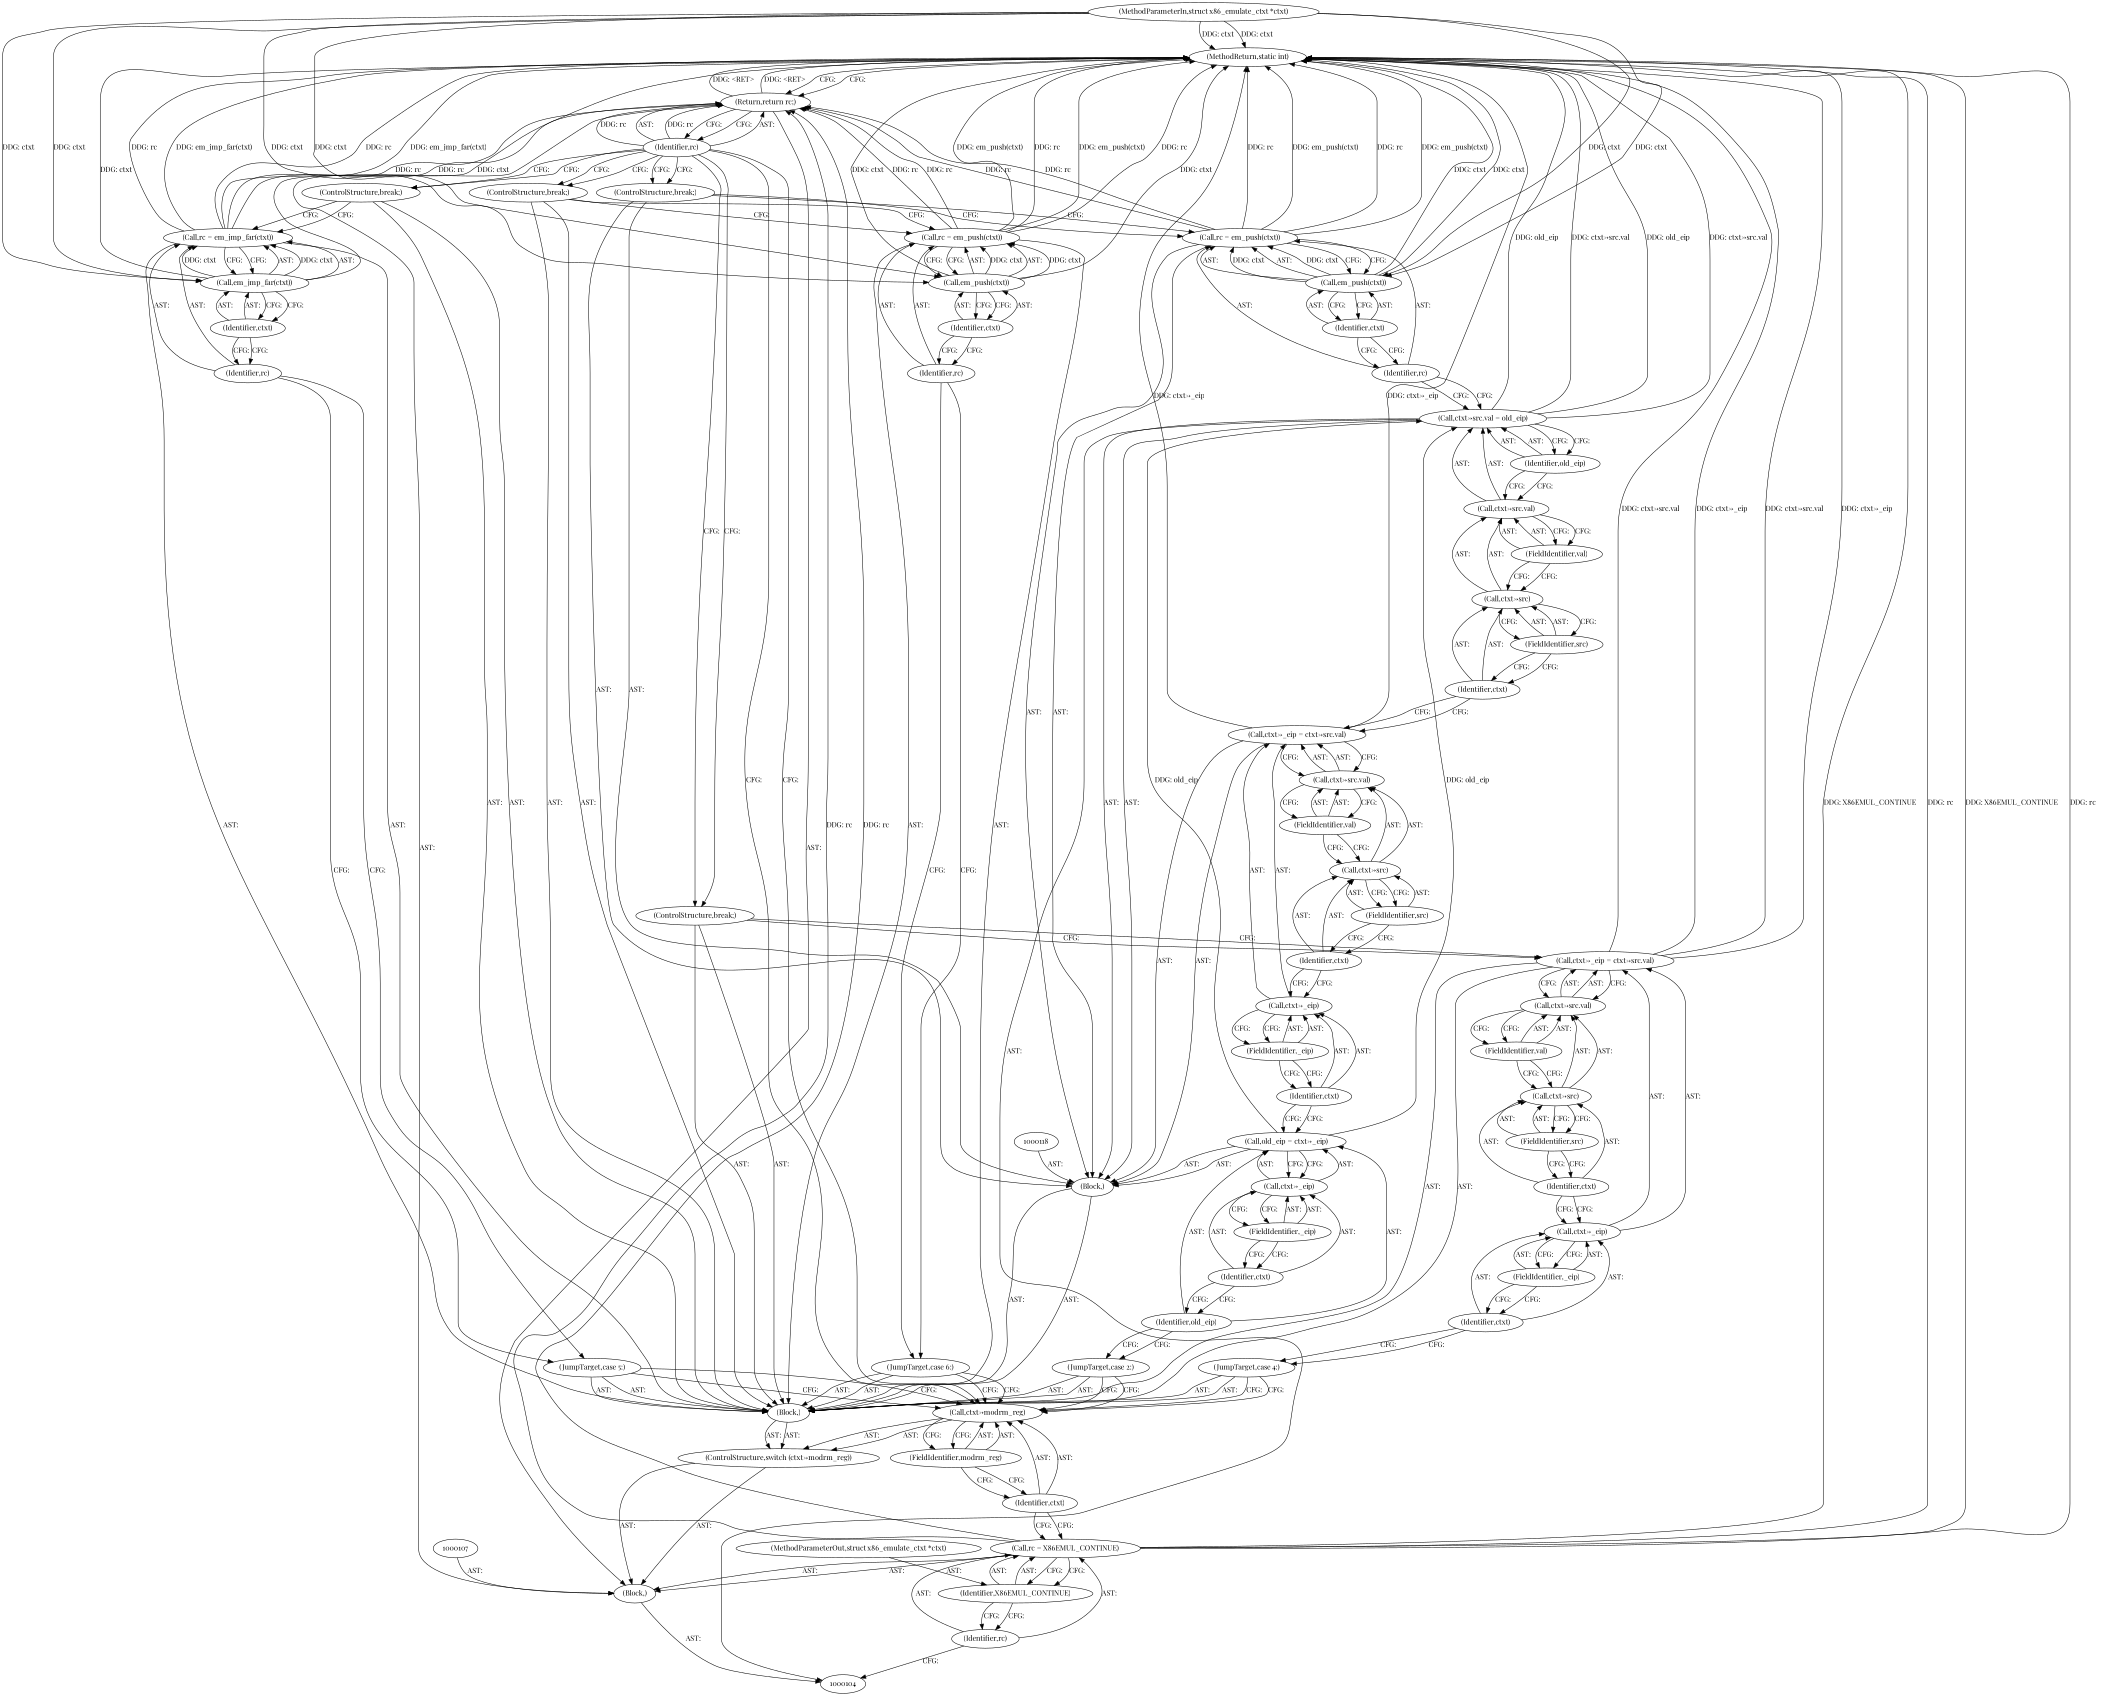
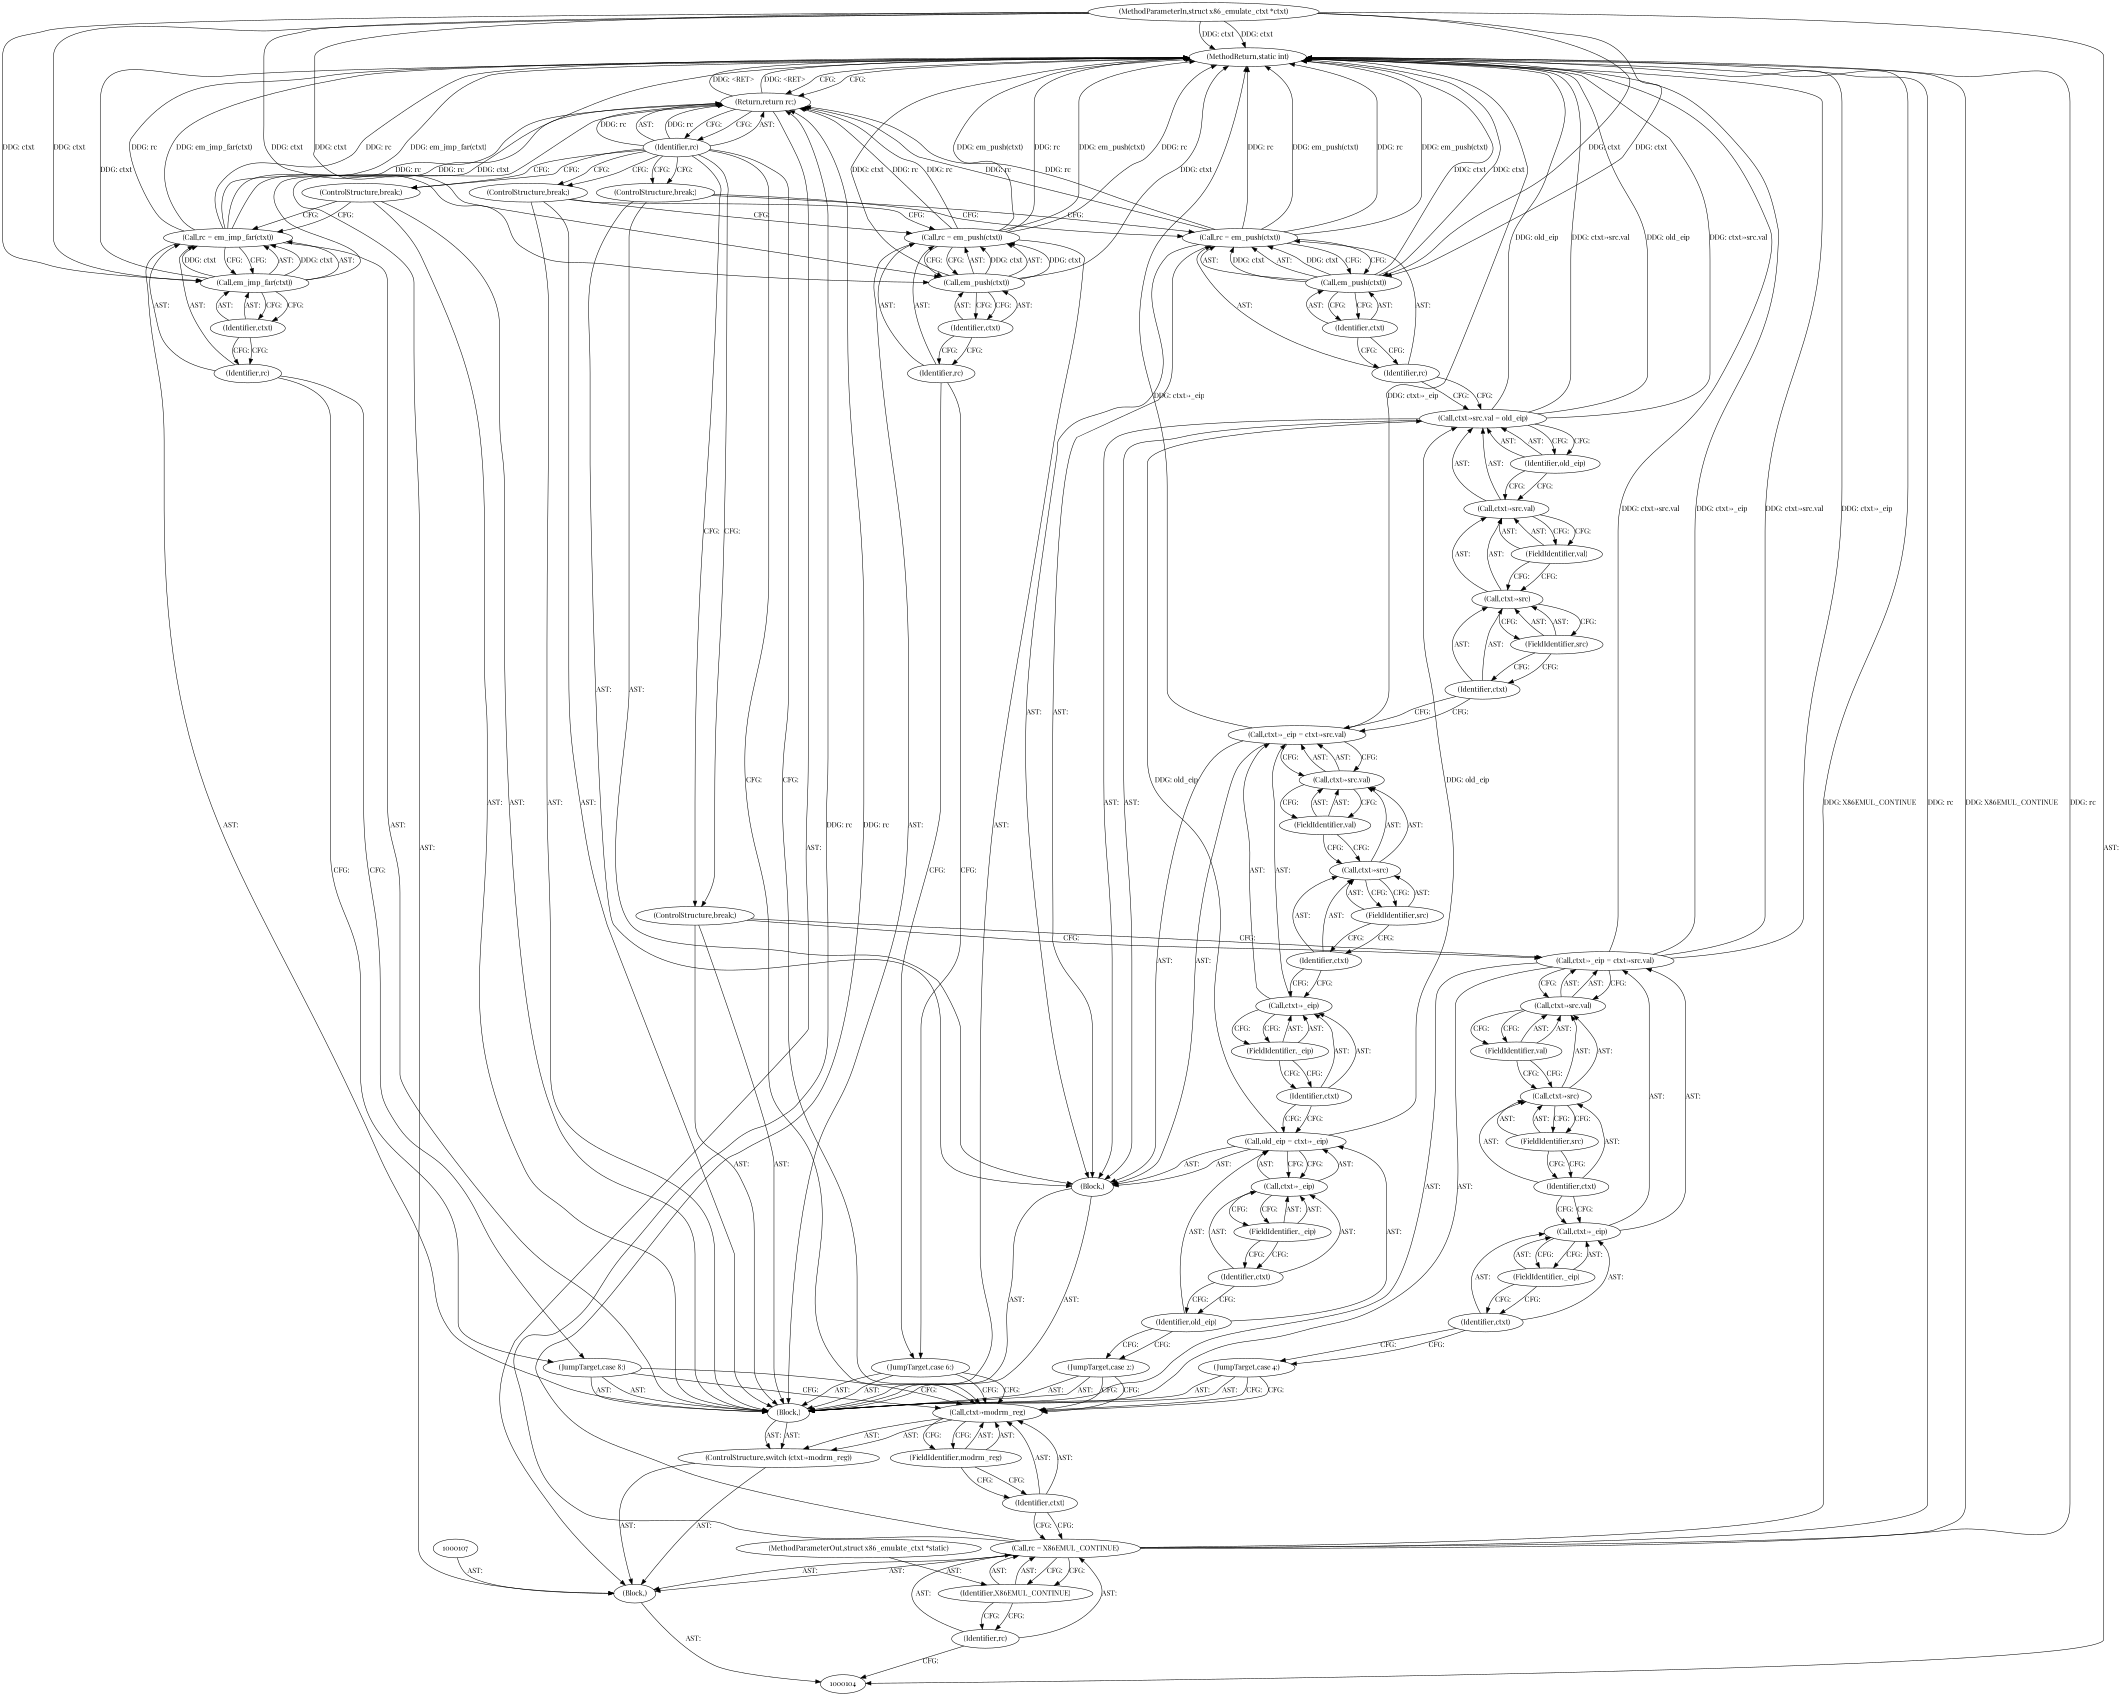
(1036, 1142) -> none
(1000, 1222) -> (2104, 1071)
(592, 1368) -> (592, 1368)
(859, 1548) -> (859, 1548)
